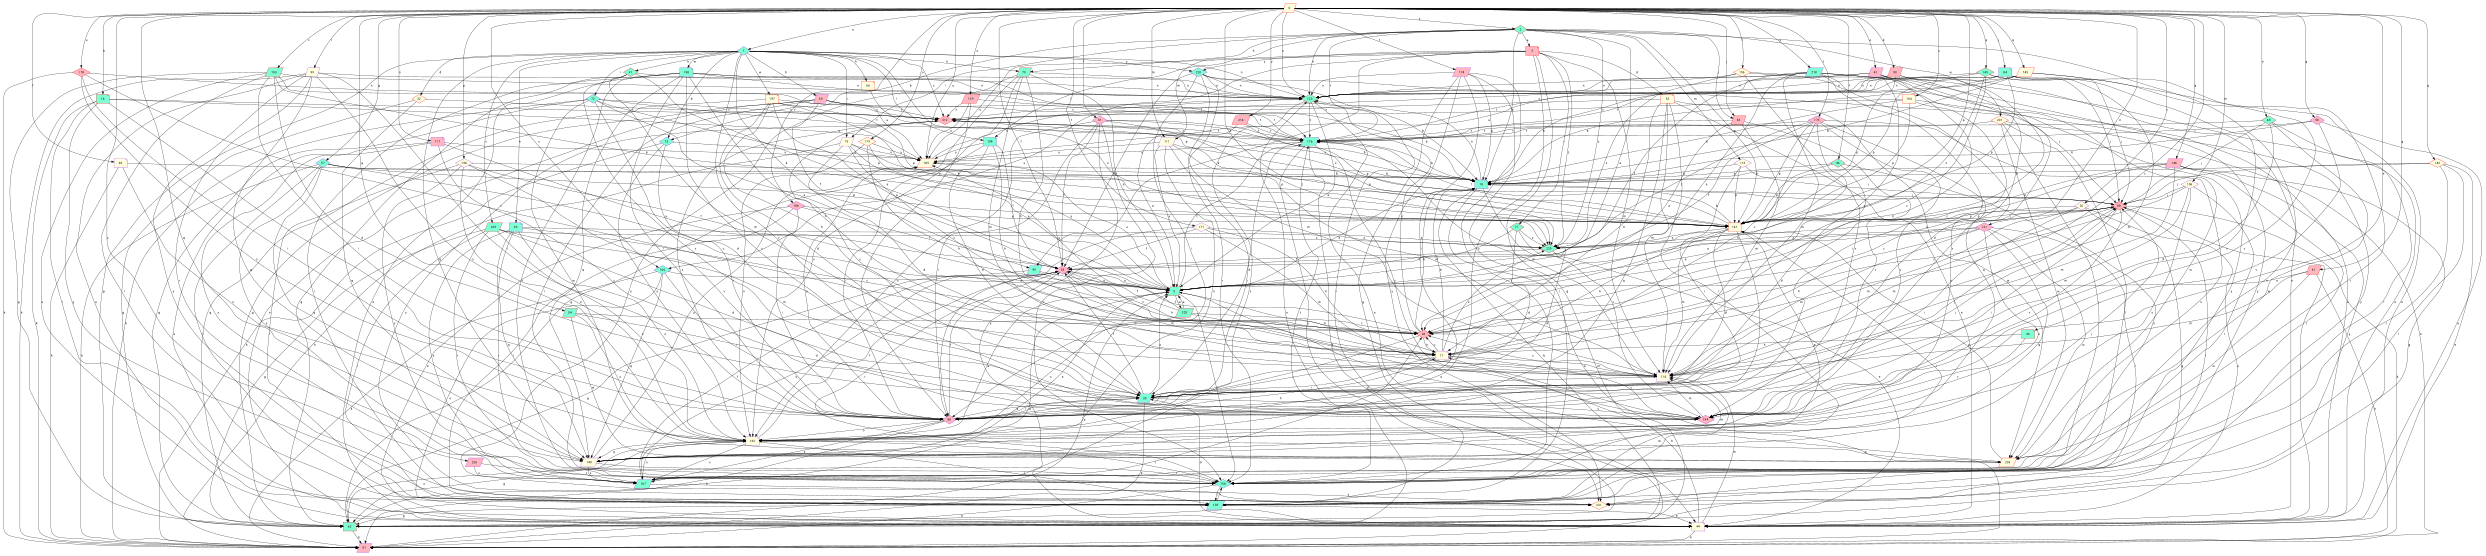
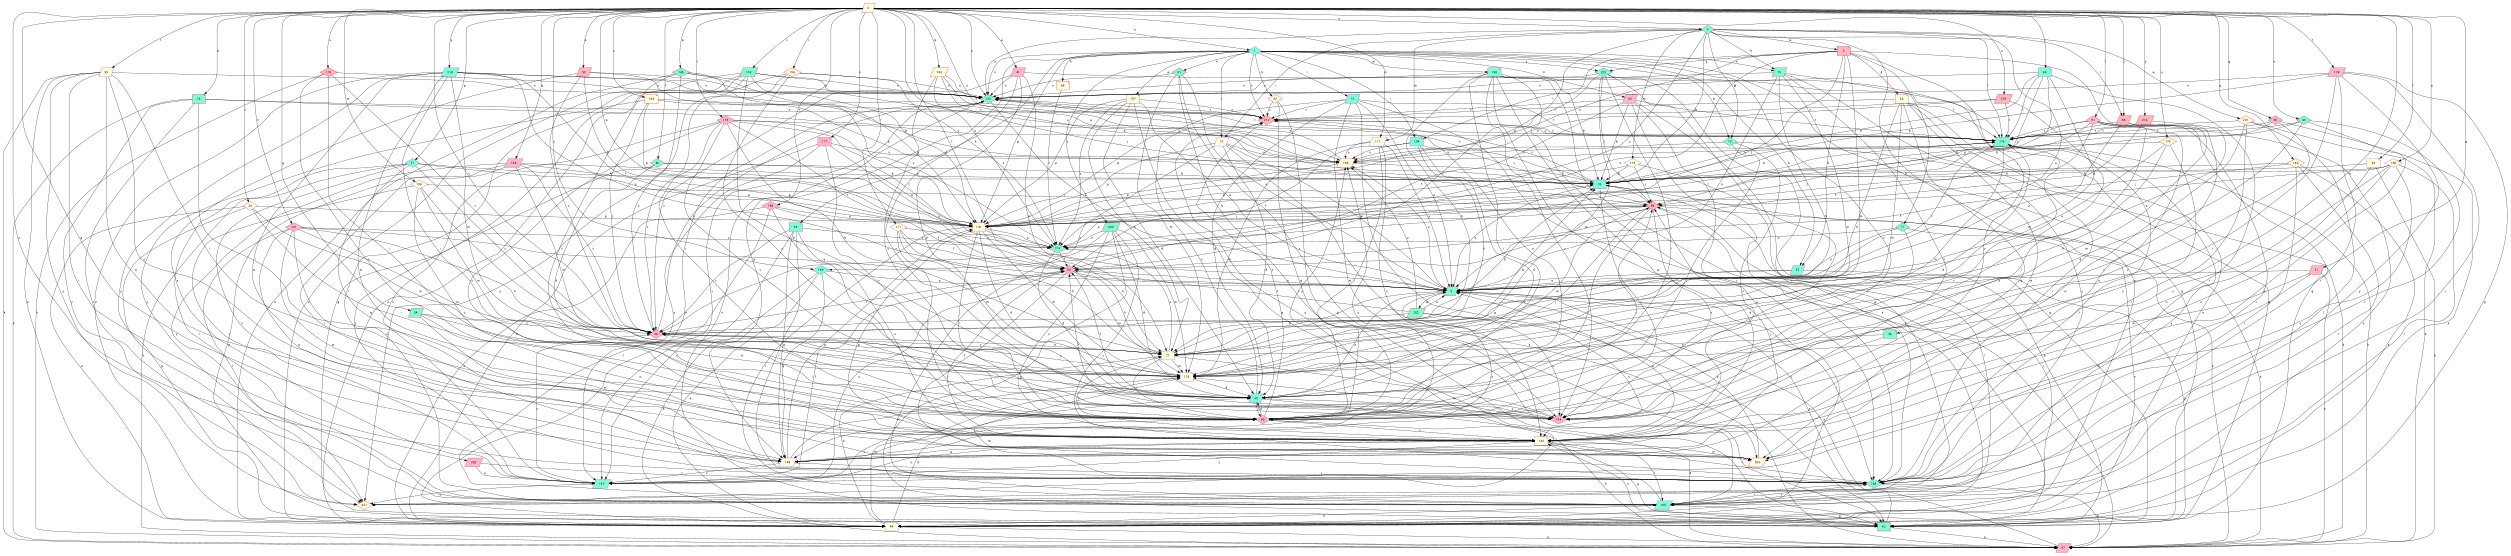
(593, 99) -> (1353, 99)
(1460, 195) -> (1170, 187)
